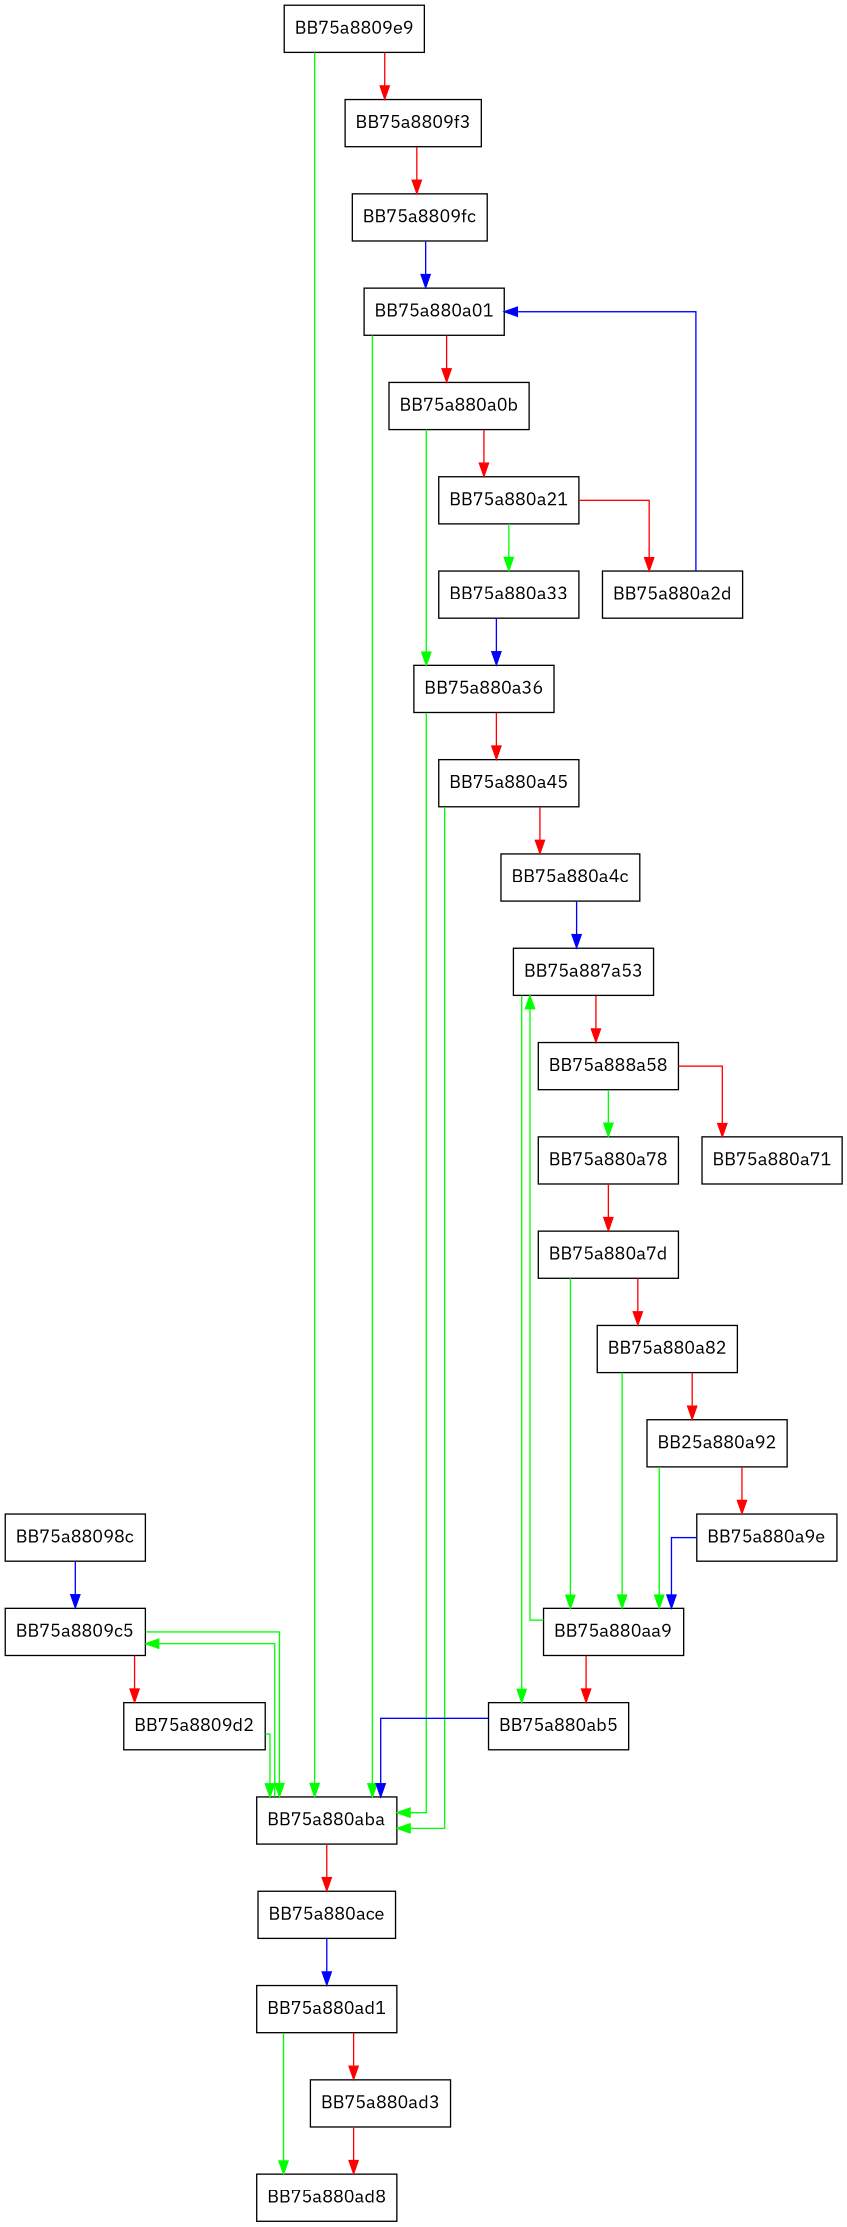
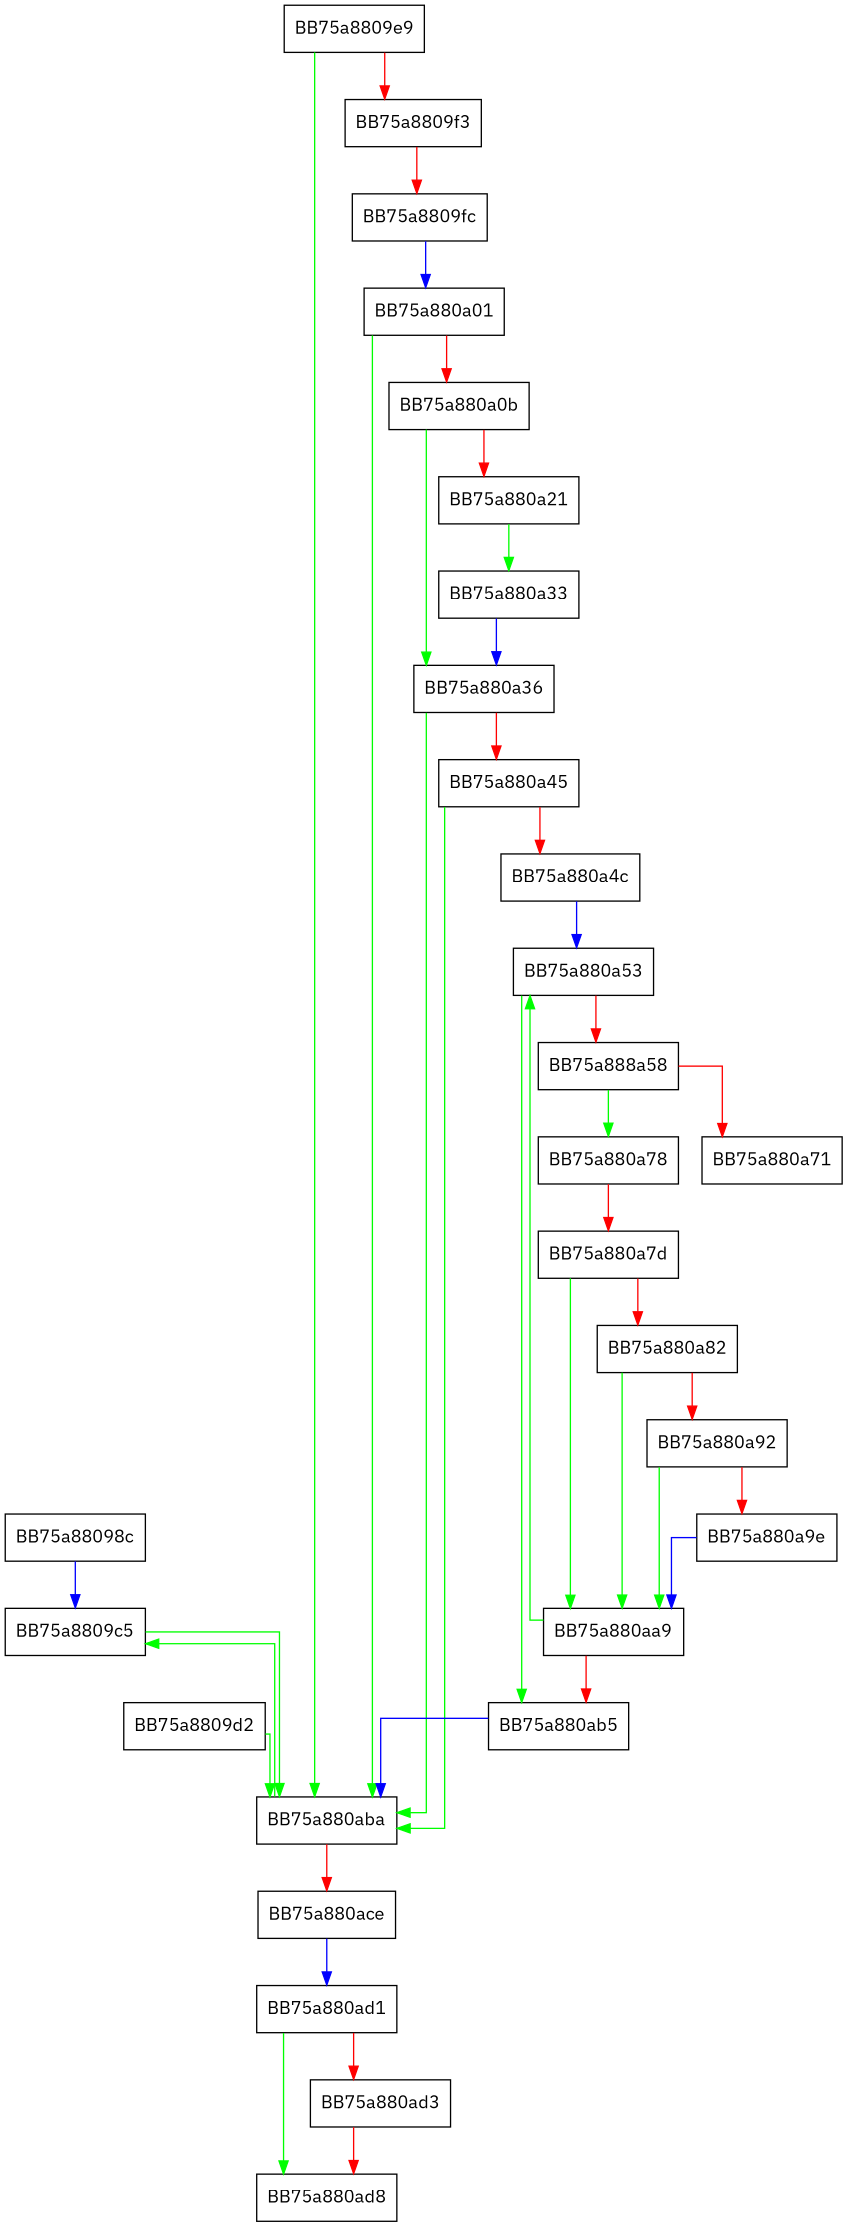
(673, 595) -> none
(583, 972) -> (583, 972)
(717, 1443) -> (717, 1443)
(135, 1672) -> none
